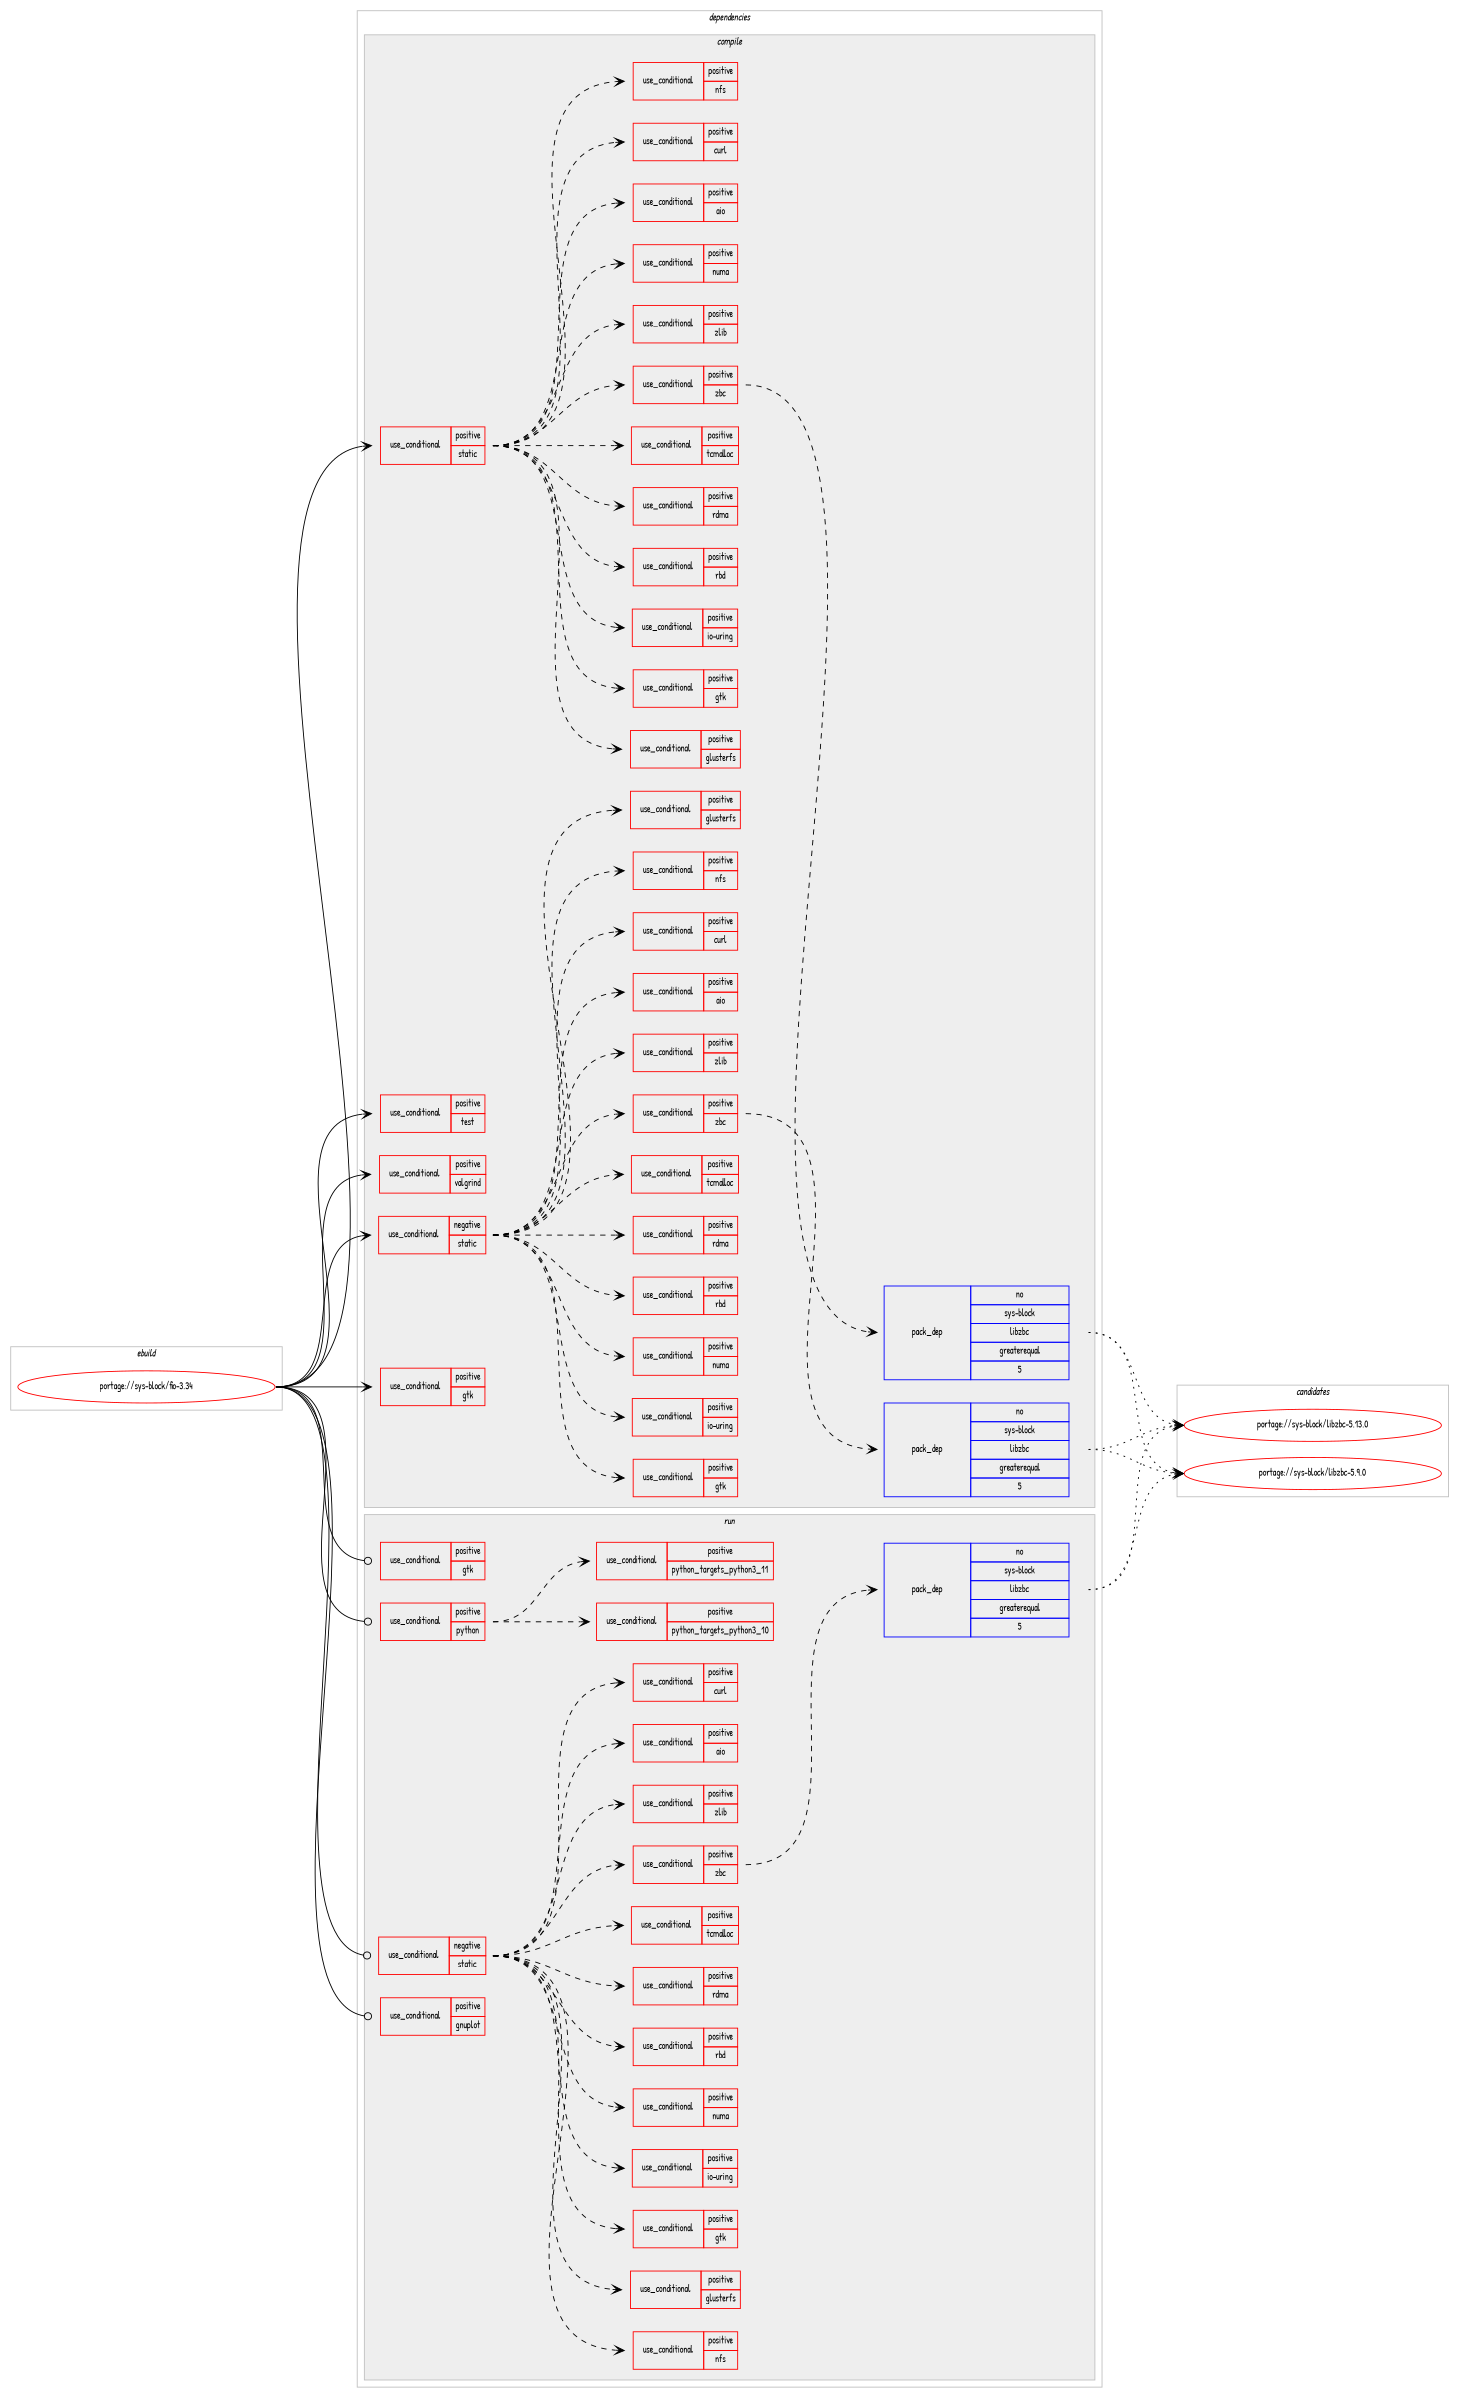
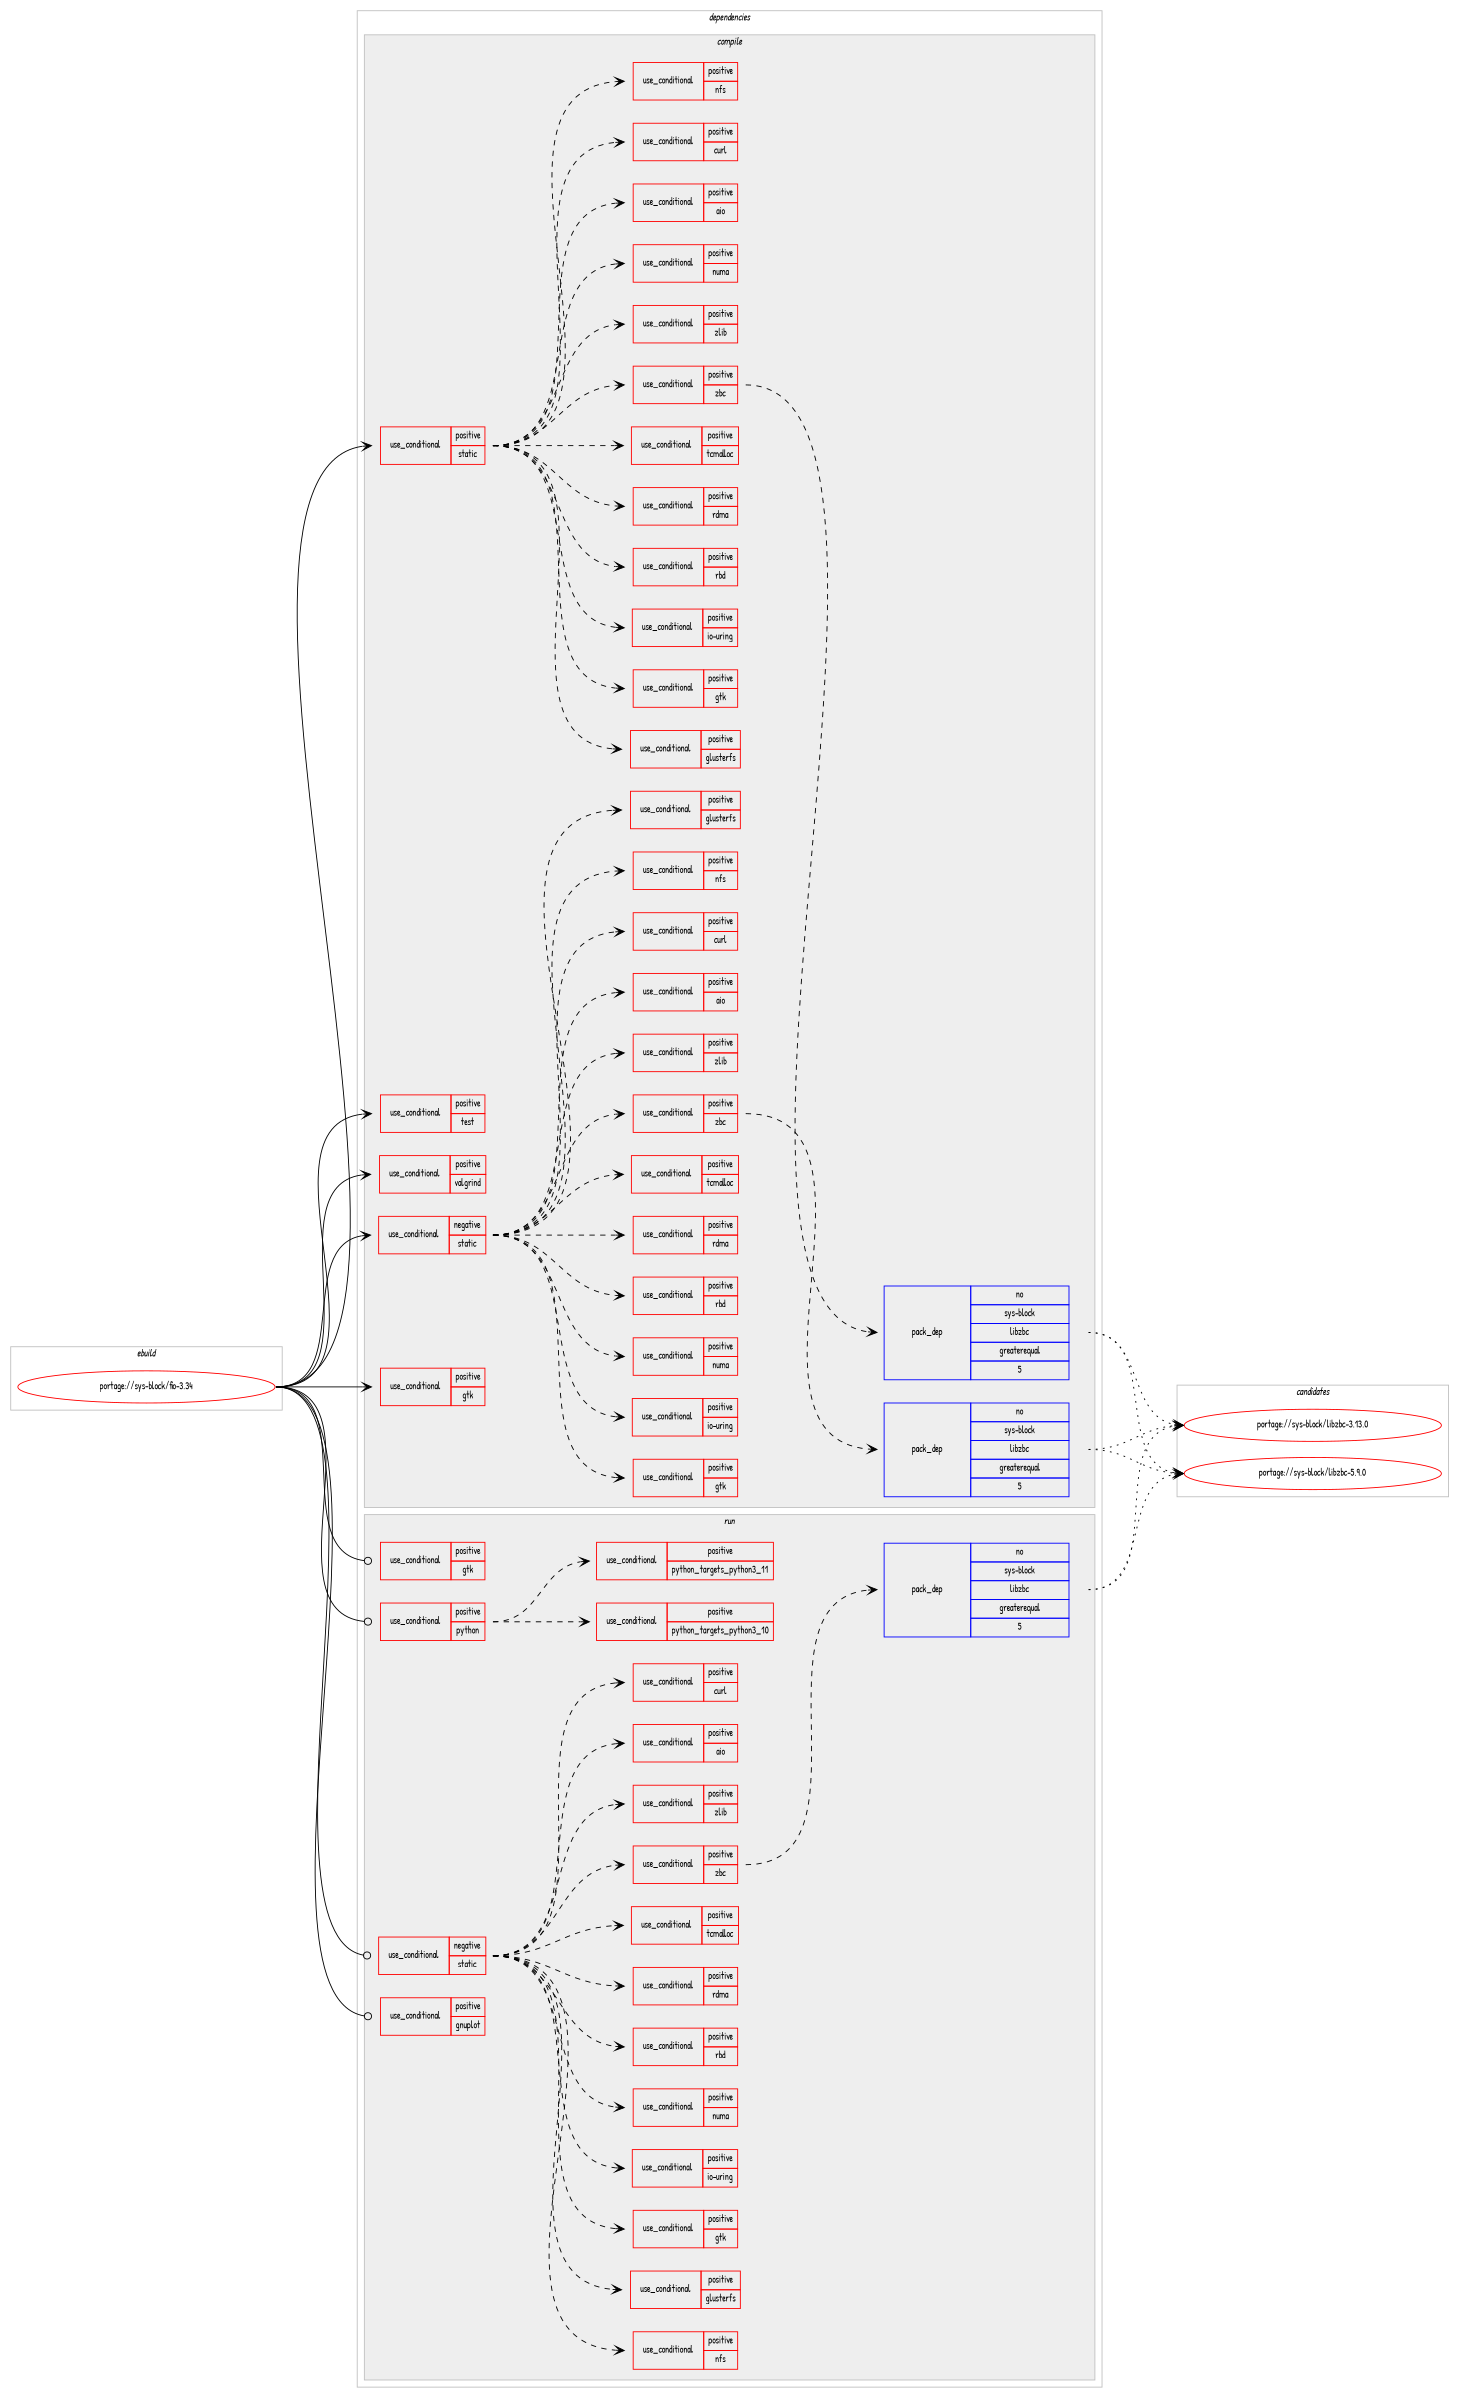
(1313, 1425) -> (1313, 1425)
